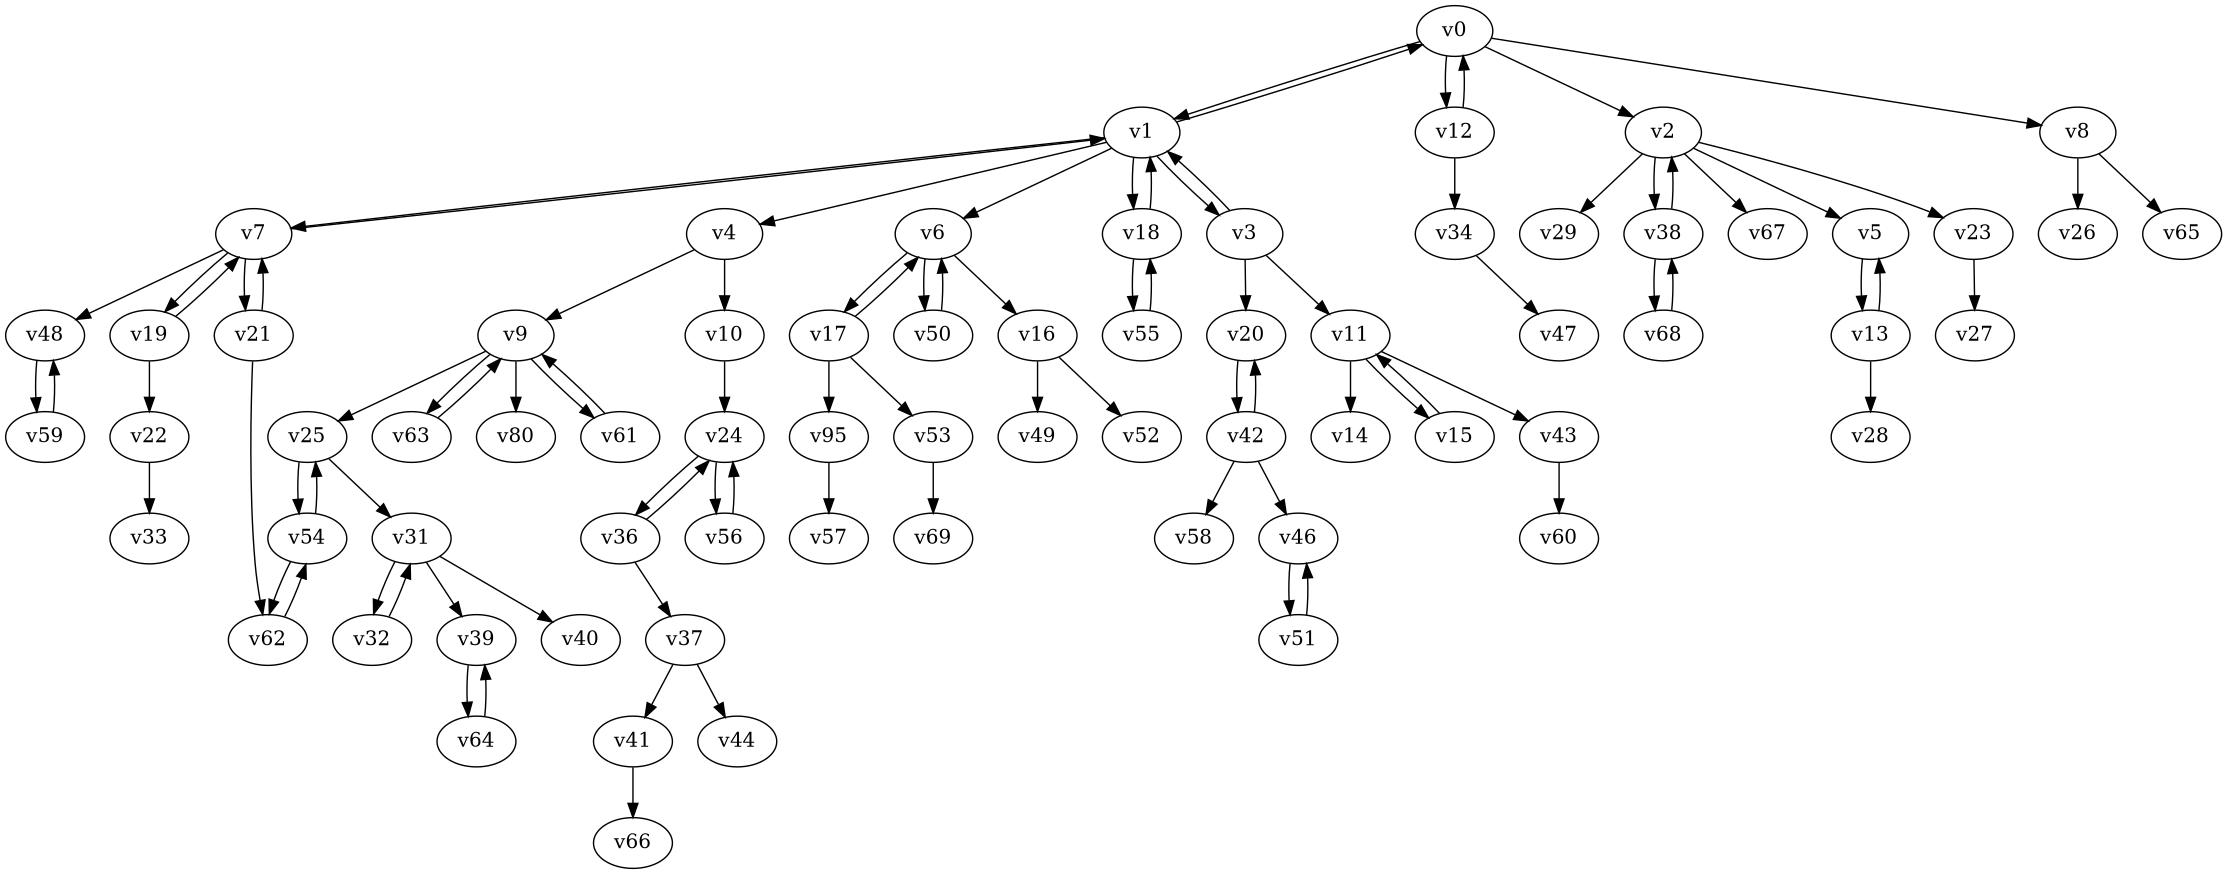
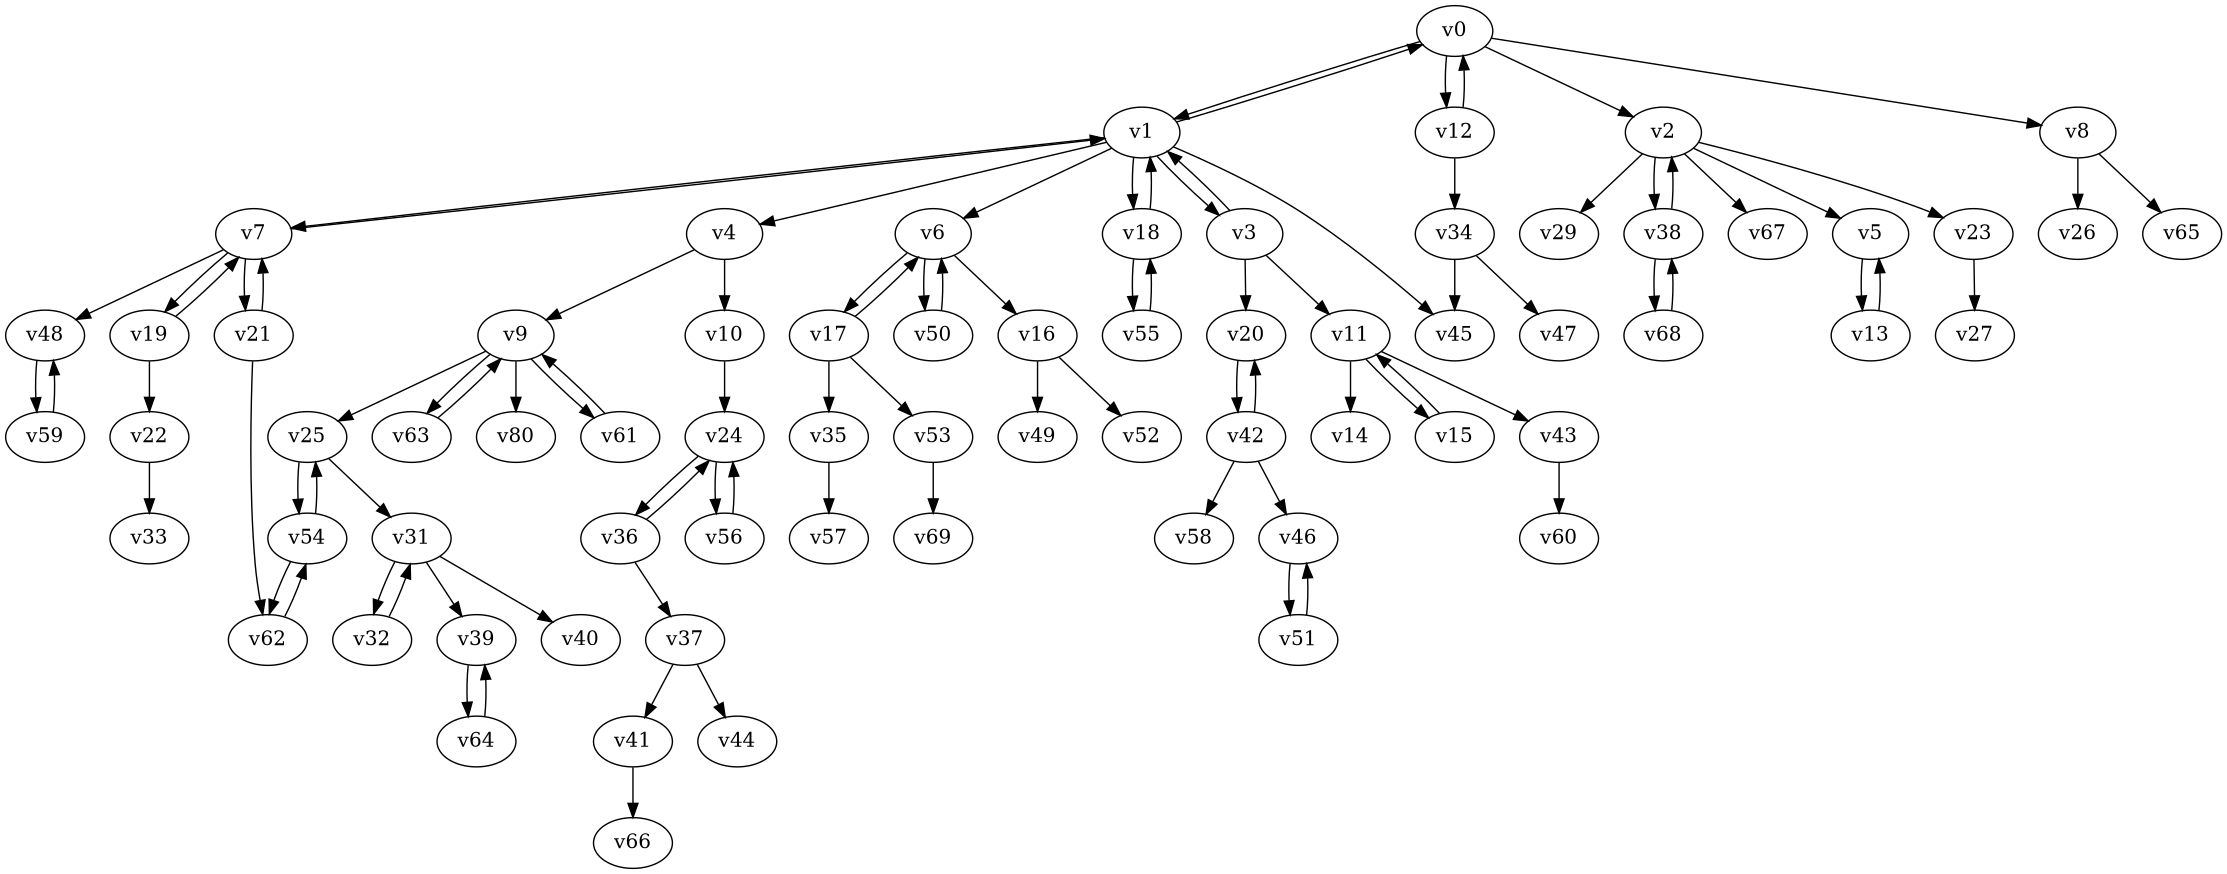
none -> (1455, 336)
(829, 437) -> (829, 437)
(1871, 437) -> none
